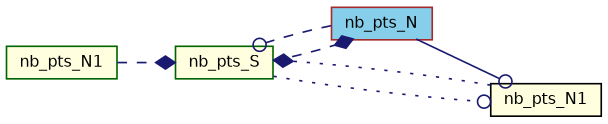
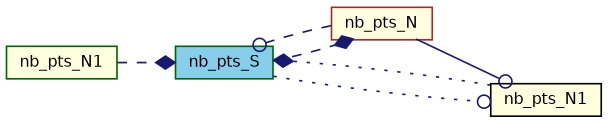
(382, 24) -> (382, 24)
(224, 63) -> (224, 63)
